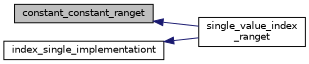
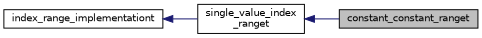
(181, 24) -> (327, 19)
(84, 50) -> (83, 19)
